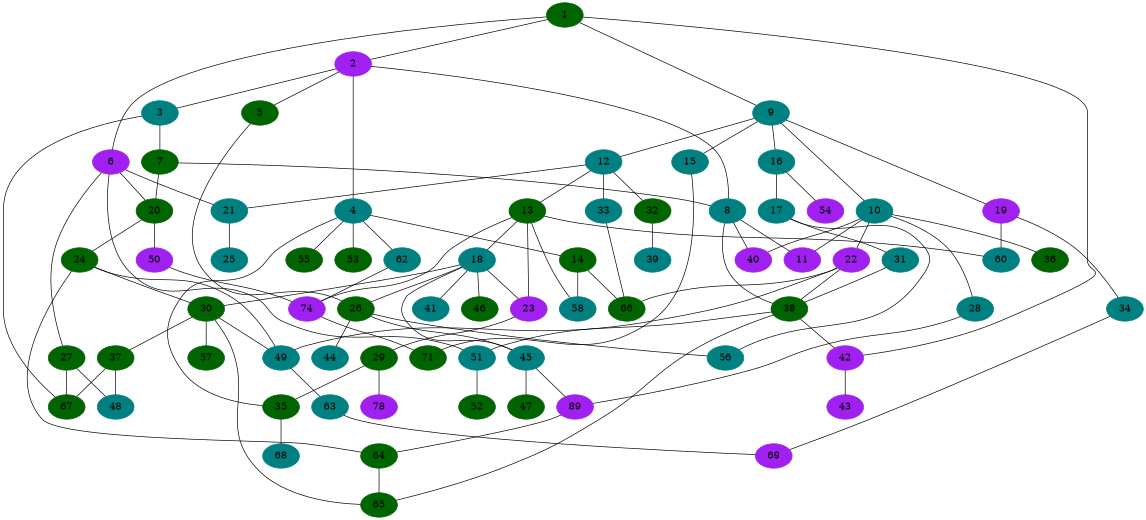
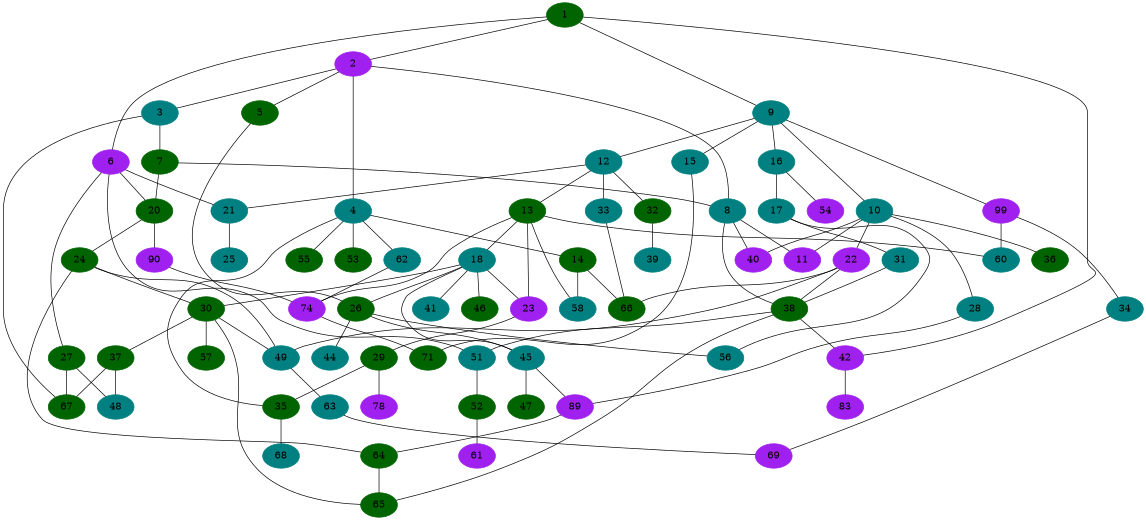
(1001, 211) -> (1001, 211)
(154, 260) -> (154, 260)
(845, 407) -> (845, 407)
none -> (477, 456)
